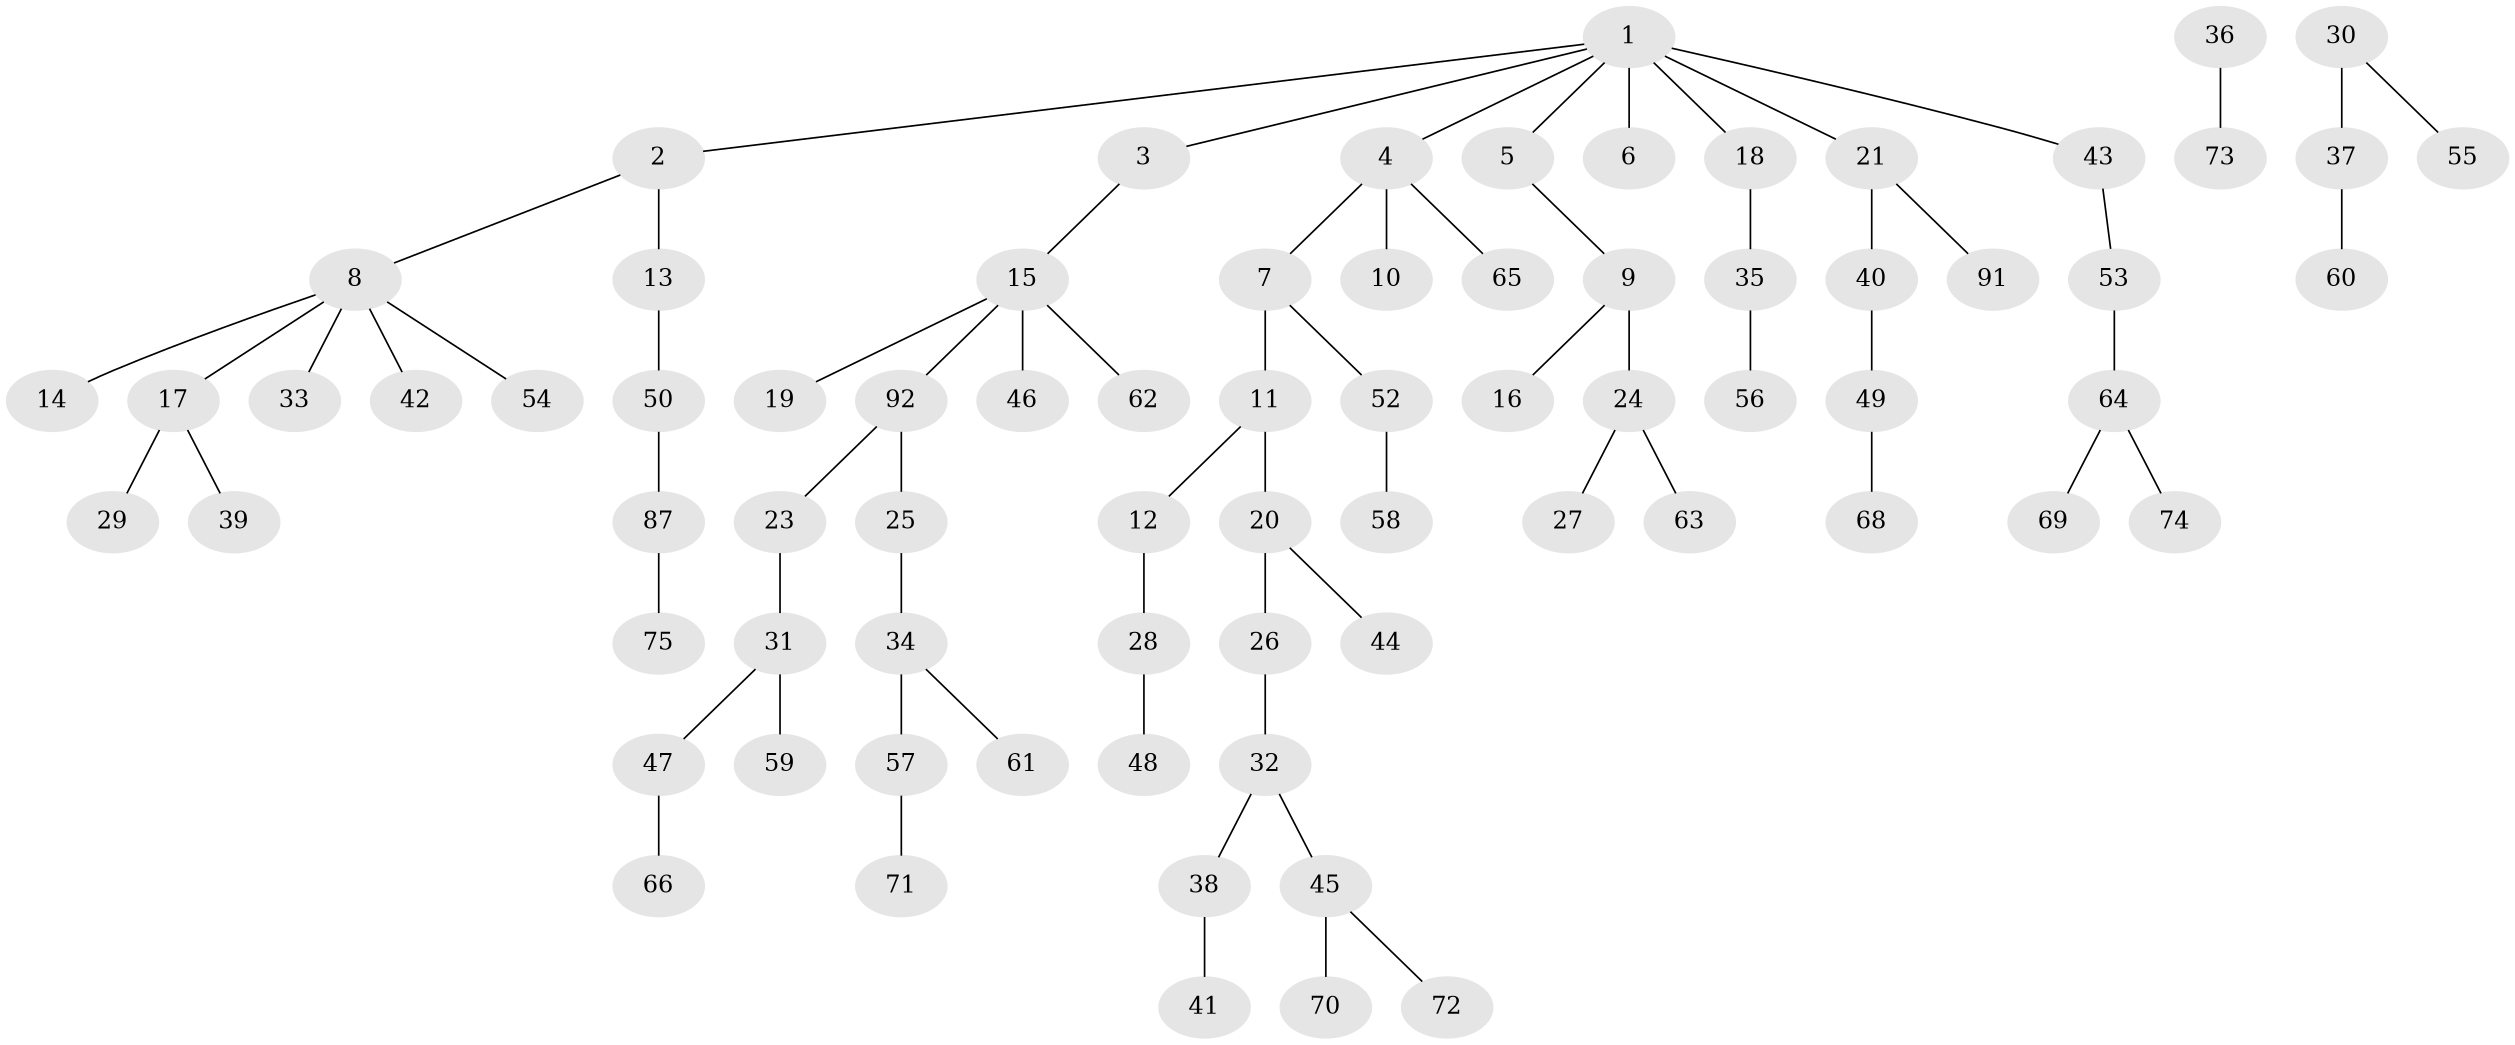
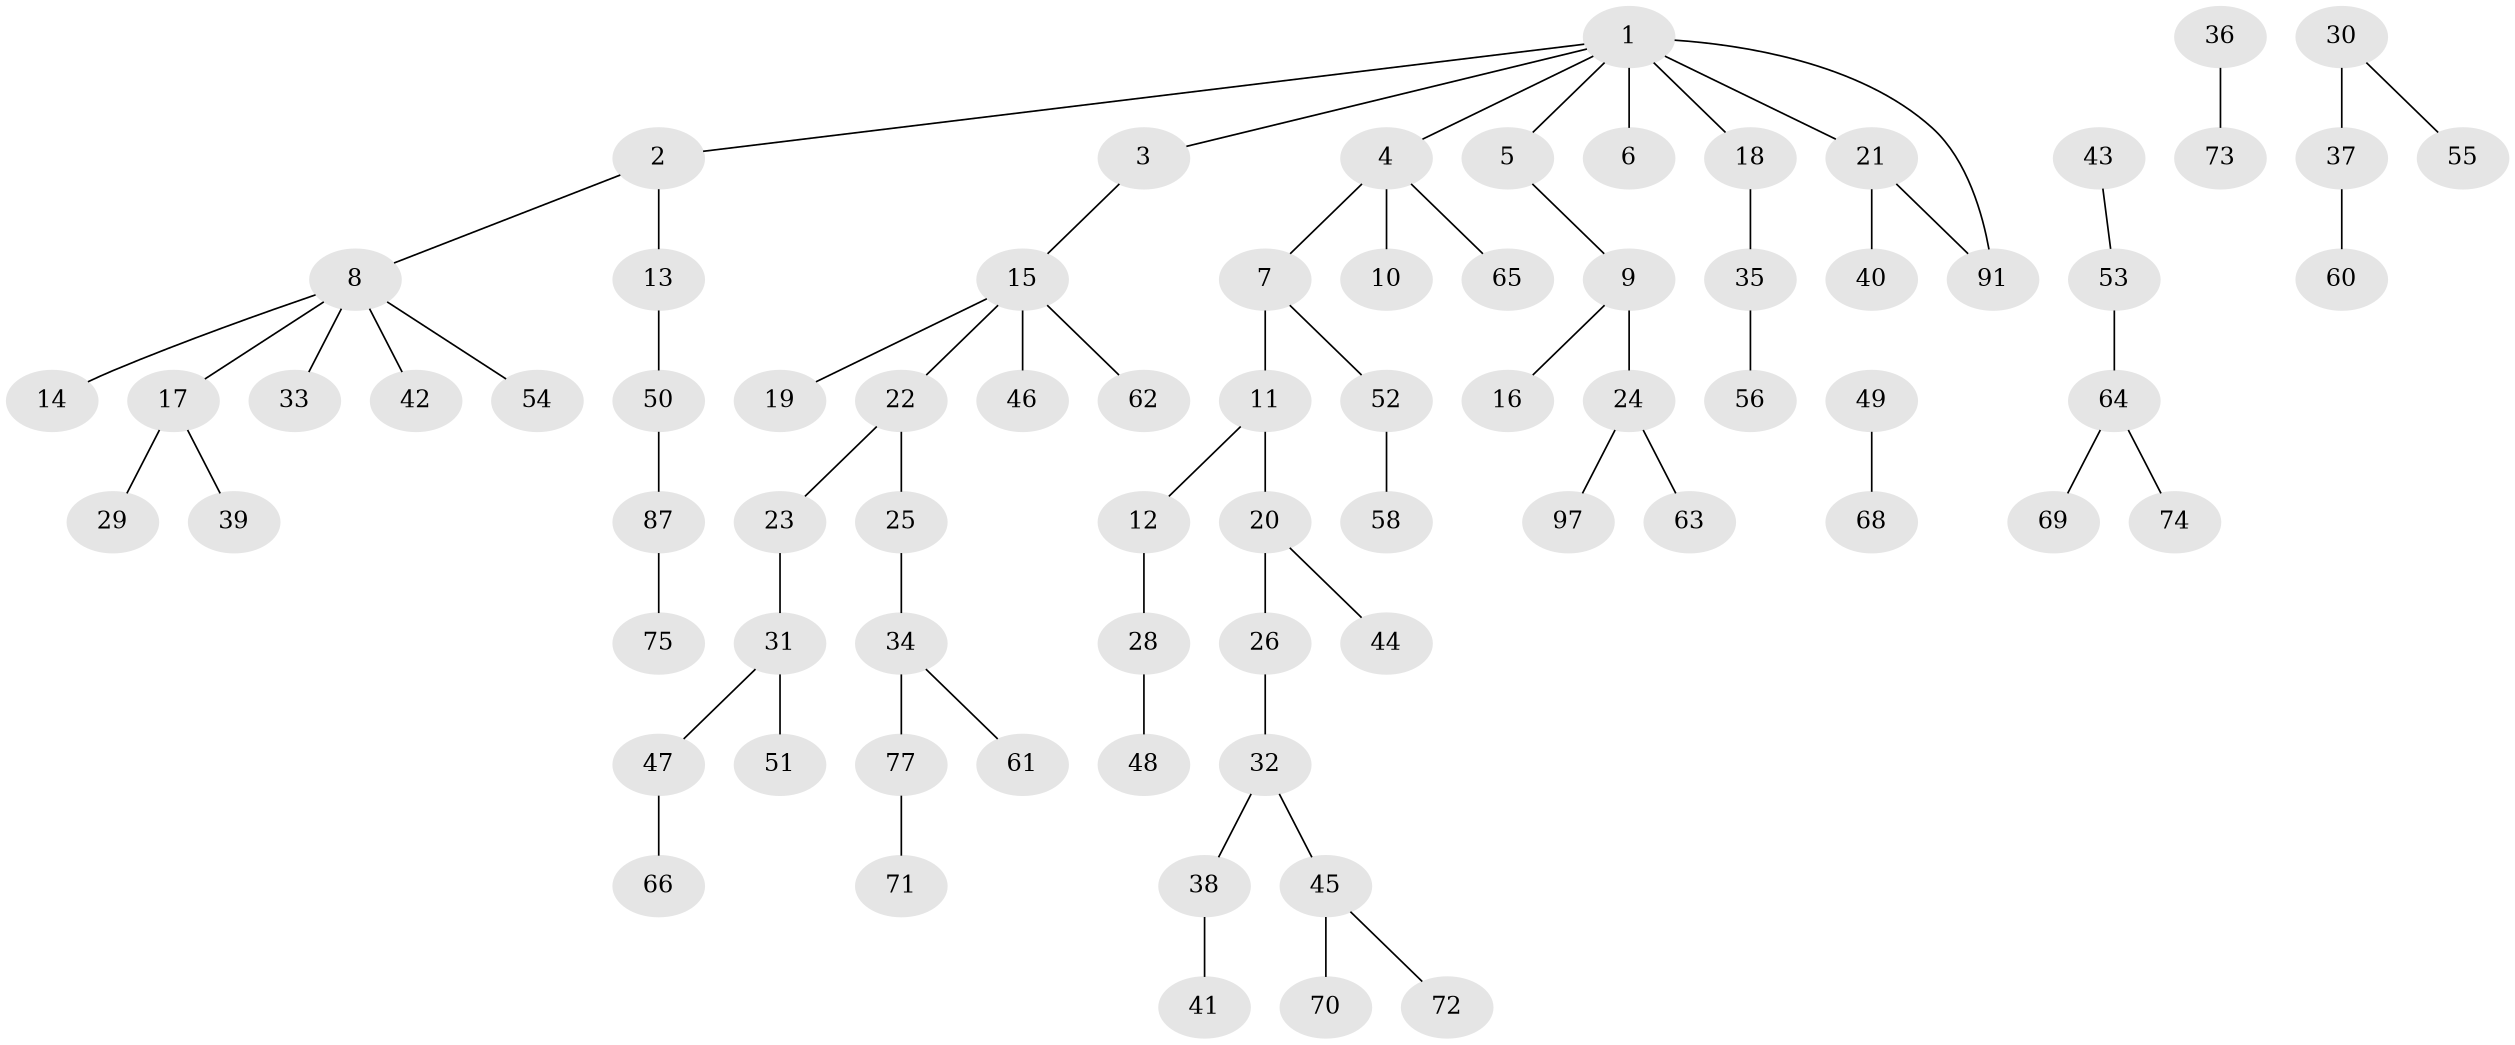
(1866, 94) -> (1874, 89)
(1872, 340) -> none
(901, 401) -> (901, 401)
(1568, 522) -> (1568, 522)
(780, 765) -> (780, 765)
(901, 765) -> (901, 765)
